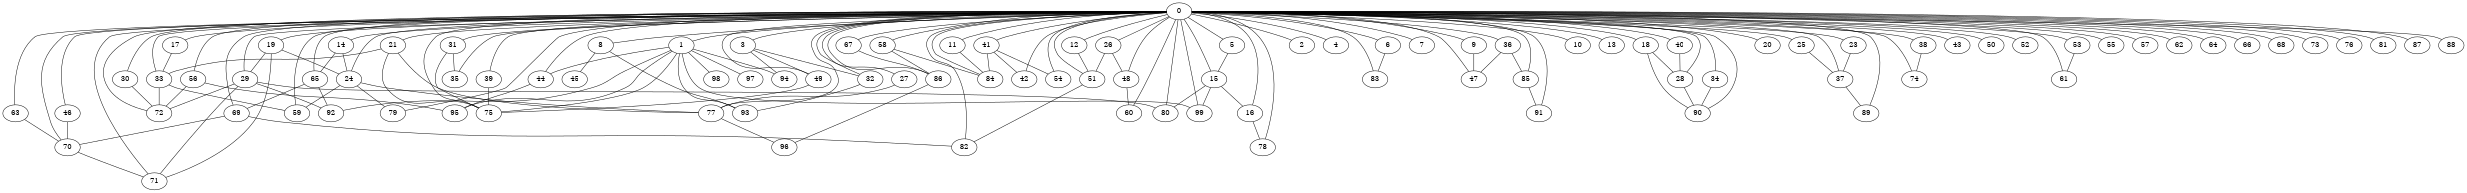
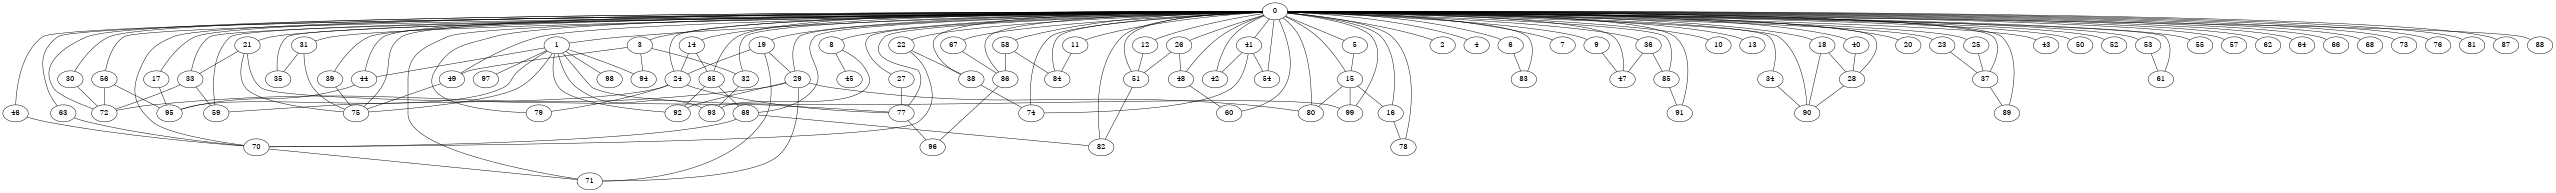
none -> (901, 45)
(167, 62) -> (163, 96)
(988, 62) -> (1159, 107)
